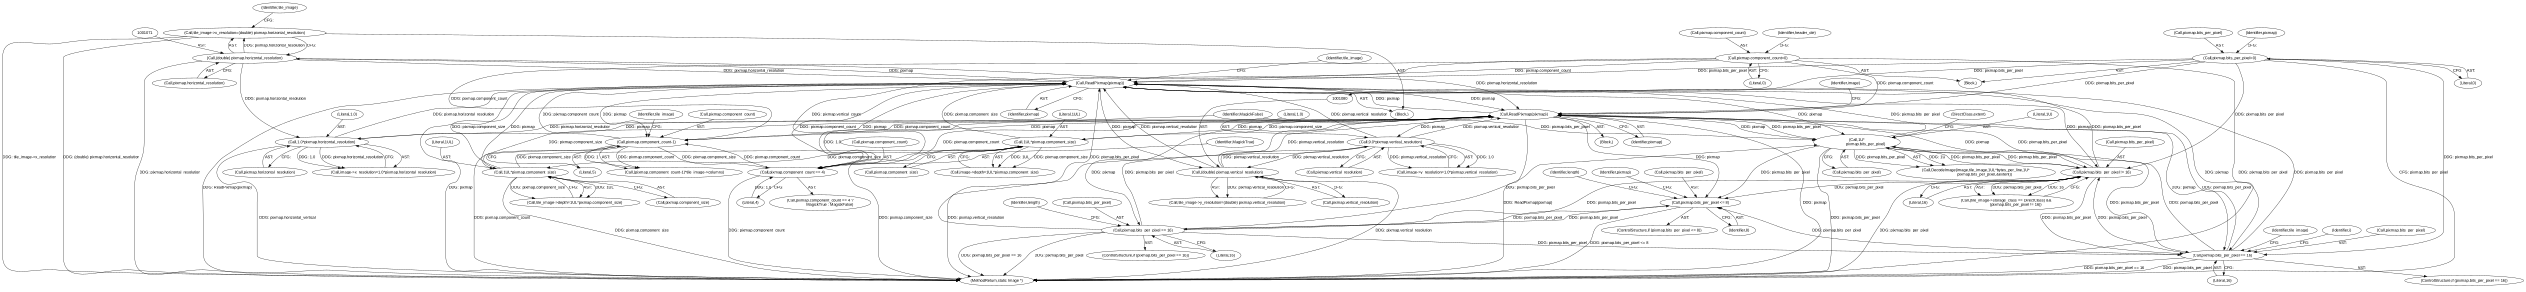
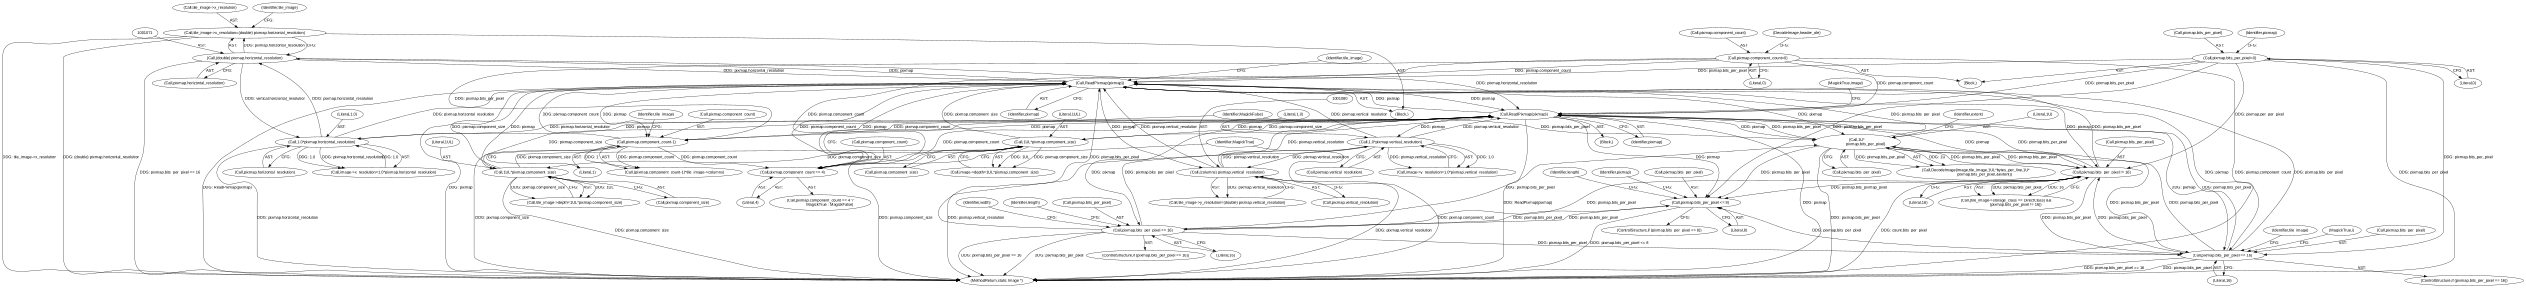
none -> (210, 8)
(1797, 33) -> (1797, 33)
(1845, 83) -> (1845, 83)
(1794, 84) -> (1954, 102)
none -> (303, 91)
(275, 99) -> (275, 99)
(479, 99) -> (479, 99)
(836, 114) -> (836, 114)
(1968, 114) -> (1968, 114)
(2260, 114) -> (2260, 114)
(833, 142) -> (833, 142)
(1391, 142) -> (1391, 142)
(732, 153) -> none
(390, 157) -> (390, 157)
(709, 157) -> (709, 157)
(986, 157) -> (986, 157)
(170, 172) -> (170, 172)
(588, 172) -> (588, 172)
(1227, 172) -> (1227, 172)
(2263, 172) -> (2263, 172)
(2424, 172) -> (2424, 172)
(763, 187) -> (763, 187)
(779, 187) -> (779, 187)
(1859, 187) -> (1859, 187)
none -> (977, 203)
(288, 218) -> (288, 218)
(502, 218) -> (502, 218)
(1686, 218) -> (1686, 218)
(1739, 230) -> (1739, 230)
(1904, 230) -> (1904, 230)
(2342, 230) -> (2342, 230)
(794, 268) -> (1406, 248)
